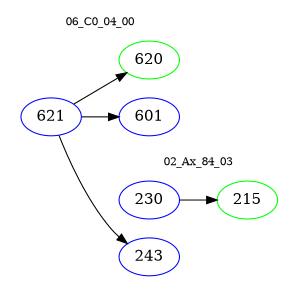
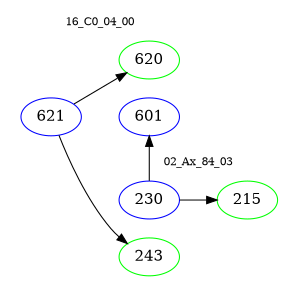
(100, 23) -> (100, 23)
(95, 117) -> (149, 164)
(149, 257) -> (149, 257)
